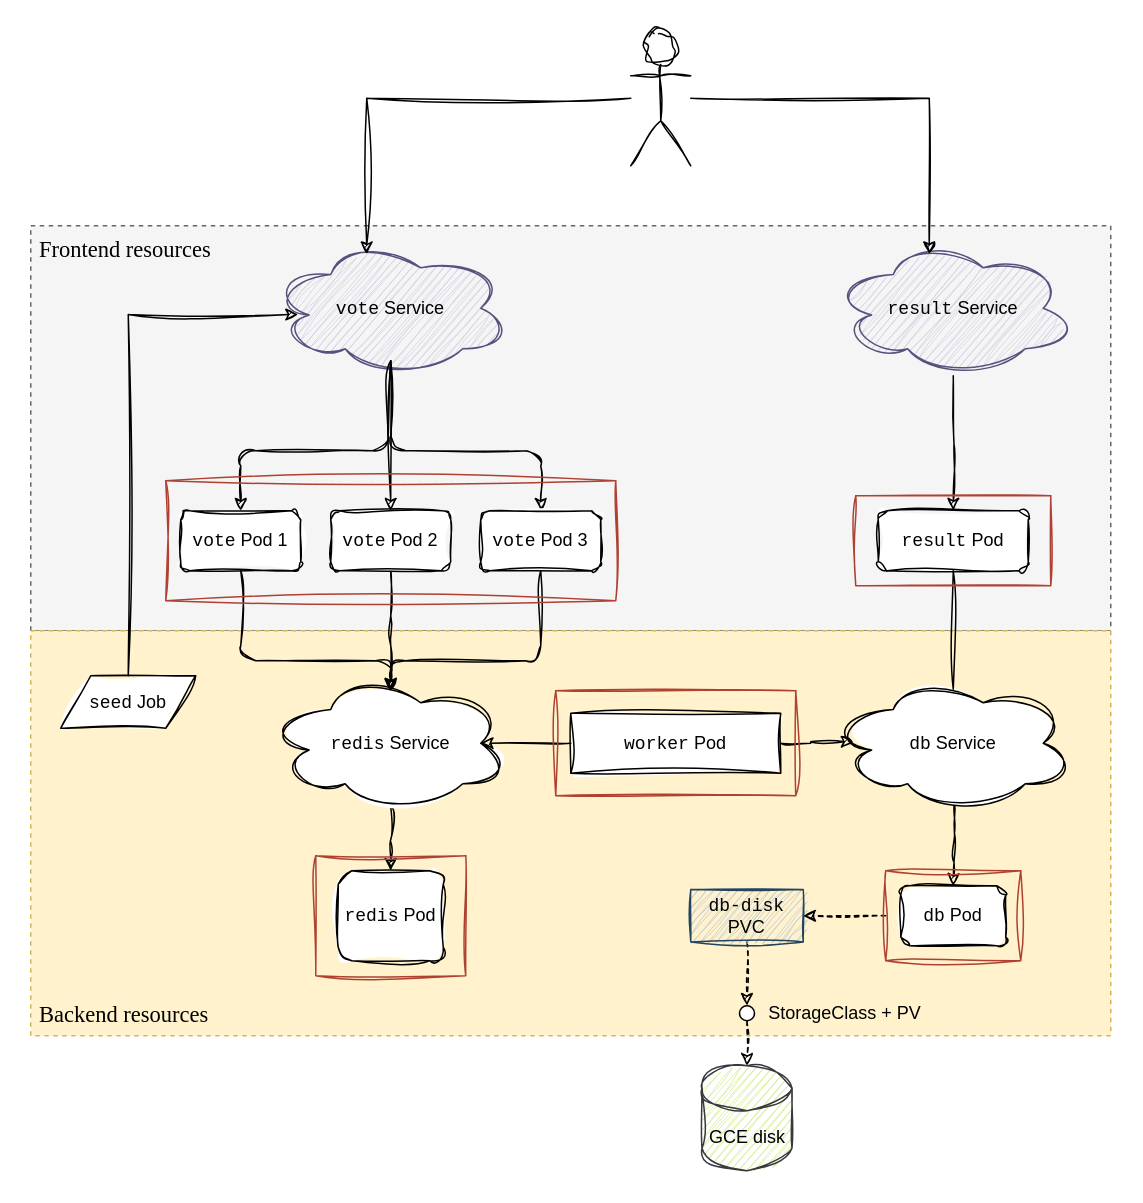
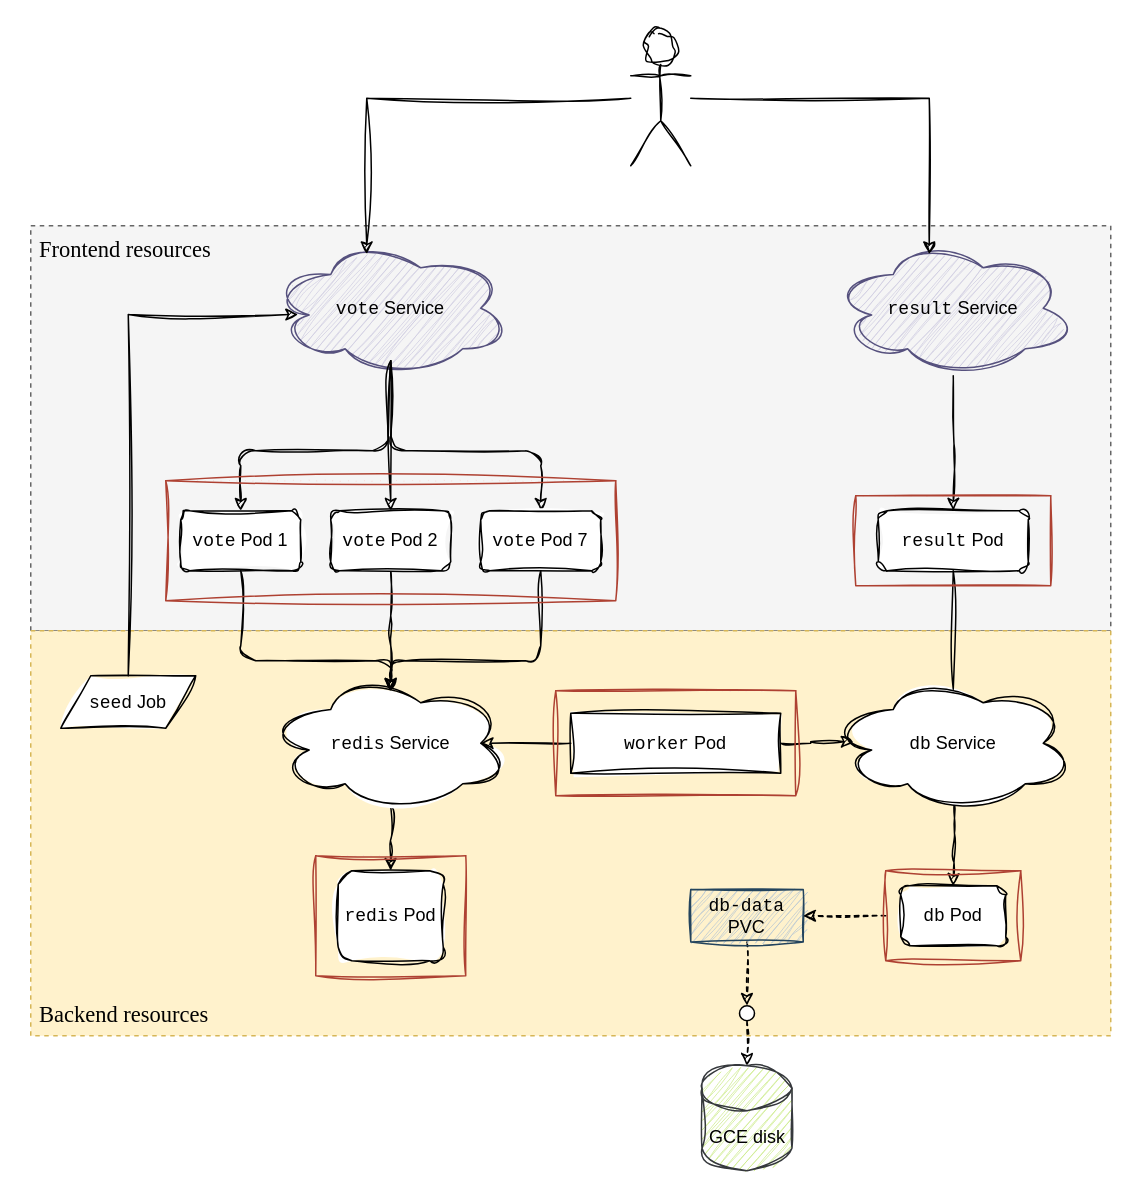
(541, 541) -> (541, 541)
(747, 916) -> (747, 916)
(845, 1013) -> none
